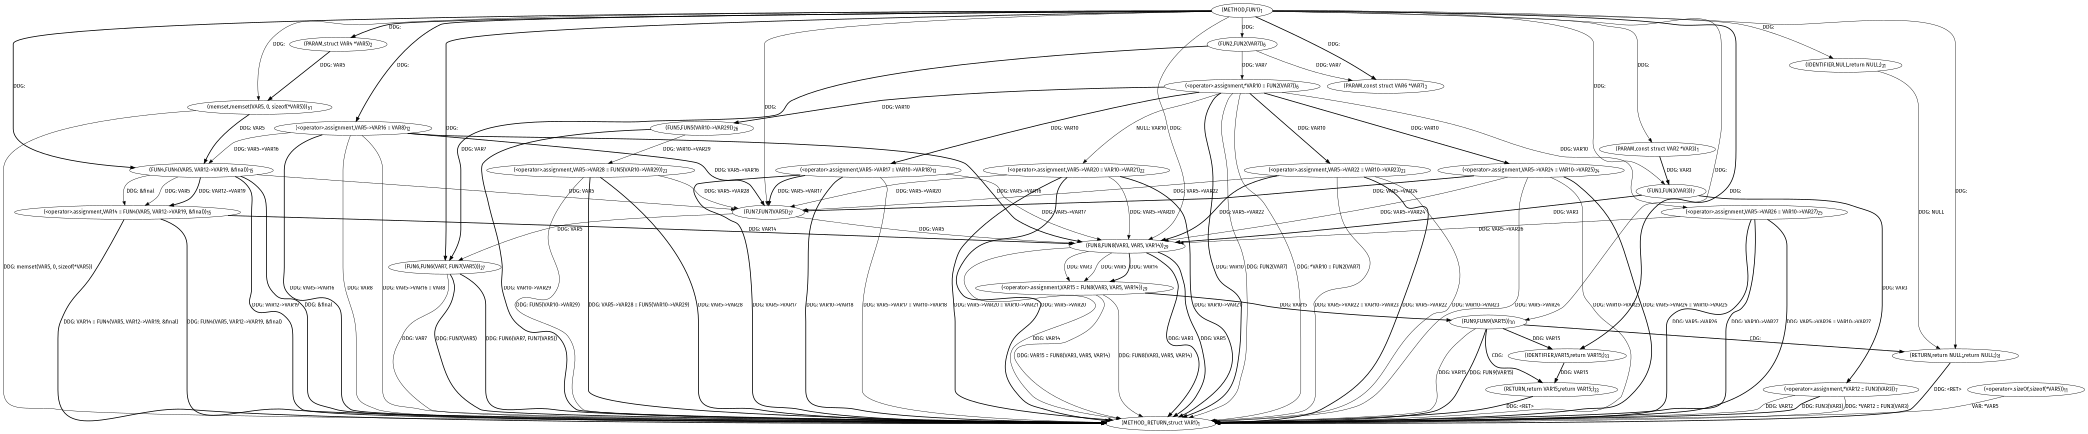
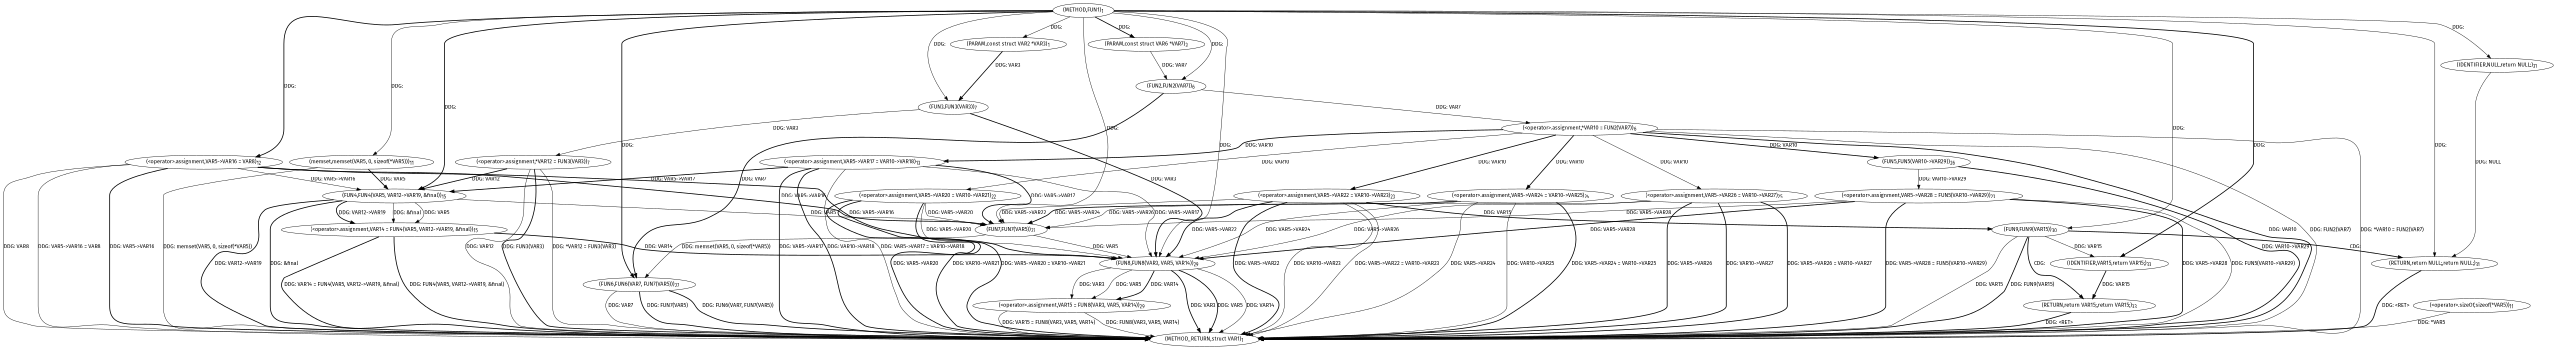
(338, 44) -> none
(1302, 68) -> (1158, 64)
(310, 107) -> (412, 162)
(1151, 128) -> (1276, 162)
none -> (646, 177)
none -> (466, 179)
none -> (1349, 204)
(1874, 214) -> (739, 125)
(570, 229) -> (726, 247)
none -> (1529, 229)
(1296, 310) -> (1677, 223)
(1526, 338) -> (2068, 246)
(1985, 407) -> (2432, 323)
